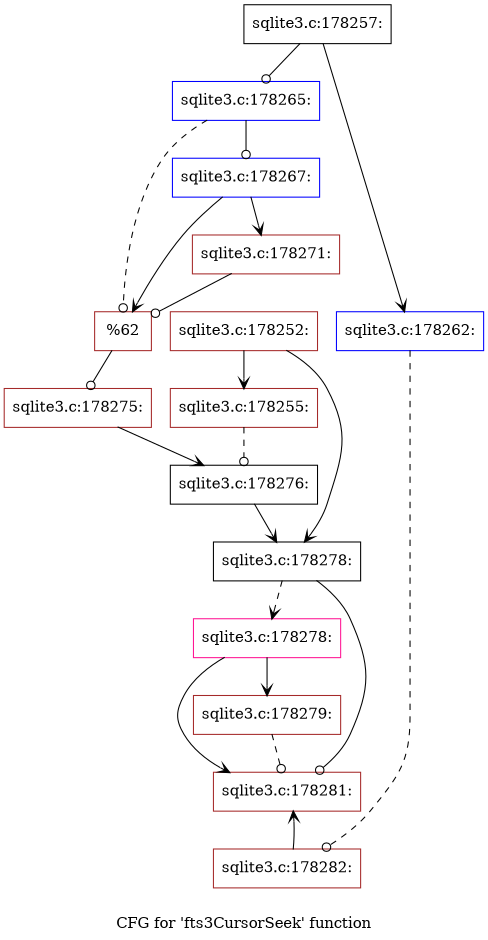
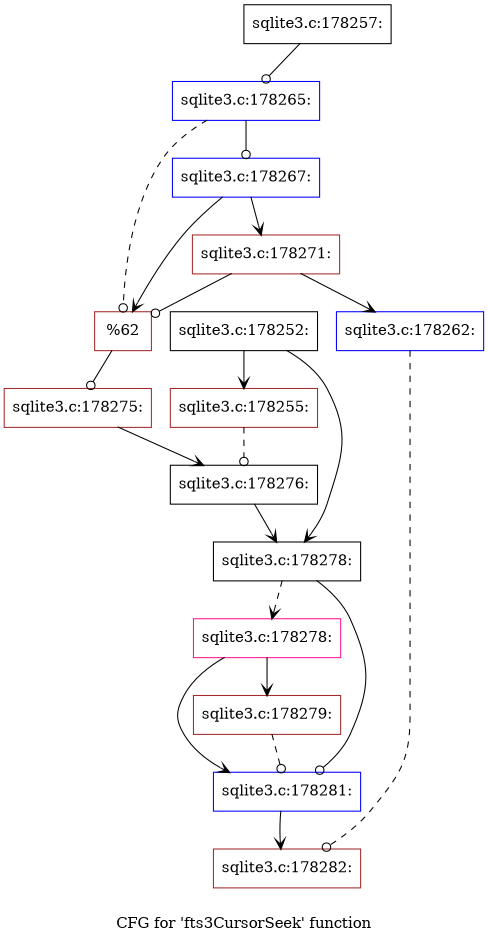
(362, 173) -> (333, 290)
(244, 331) -> (244, 331)
(287, 792) -> (287, 792)
(294, 835) -> (280, 825)
